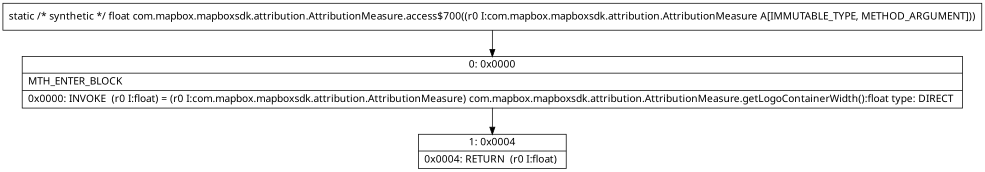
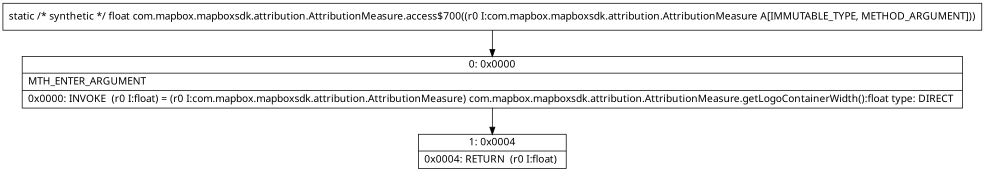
(75, 82) -> (87, 82)
